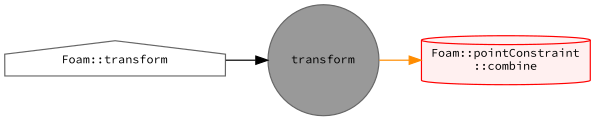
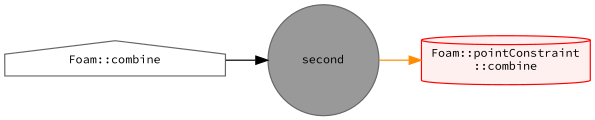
(115, 60) -> (115, 60)
(323, 60) -> (323, 60)
